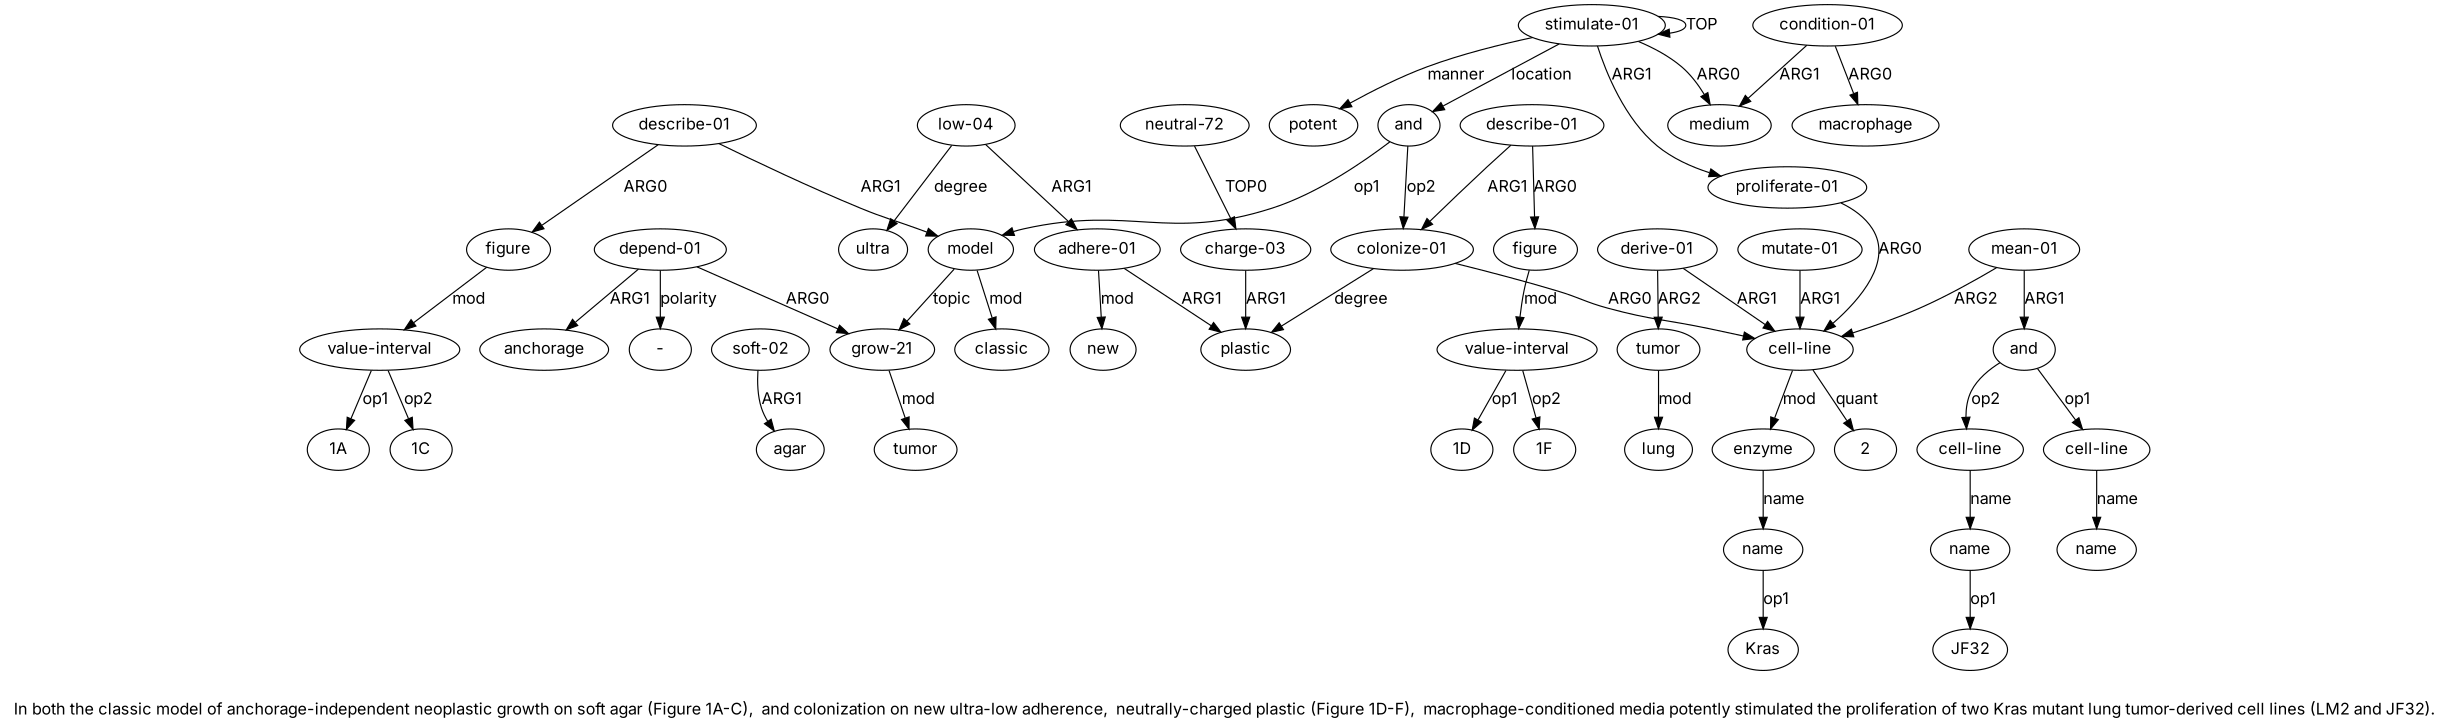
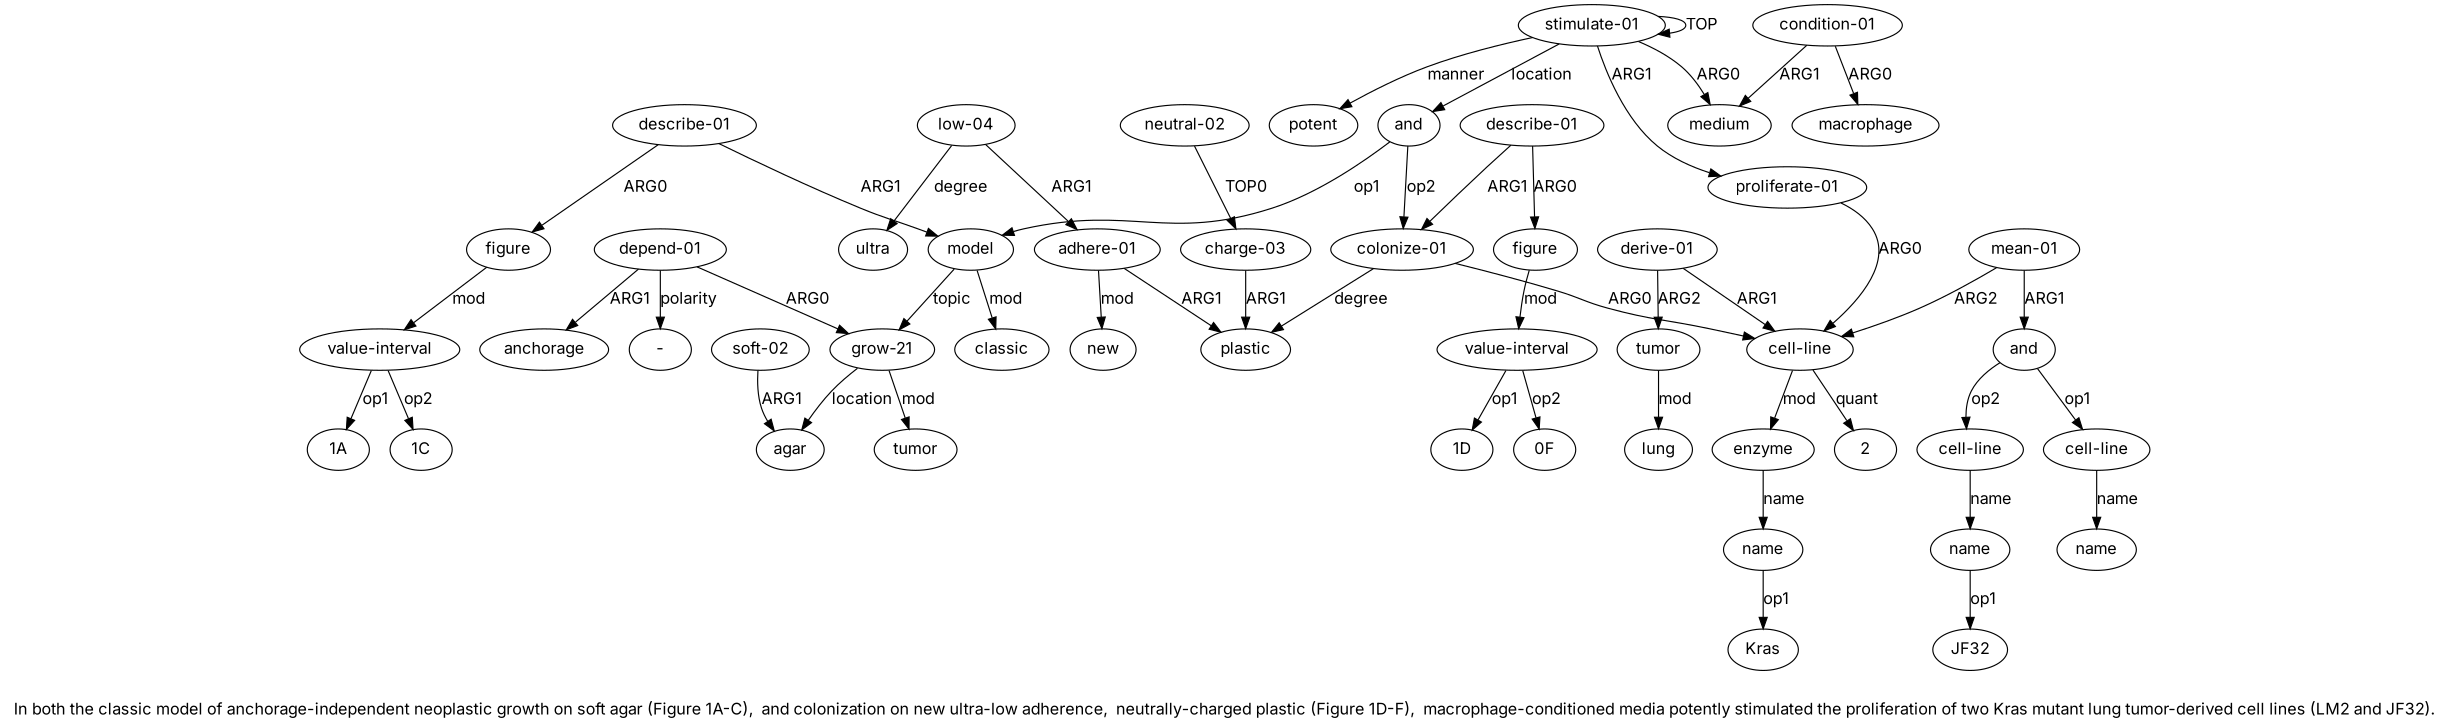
(1185, 125) -> (1185, 125)
(1800, 250) -> none
none -> (831, 392)
(1545, 450) -> (1545, 450)
